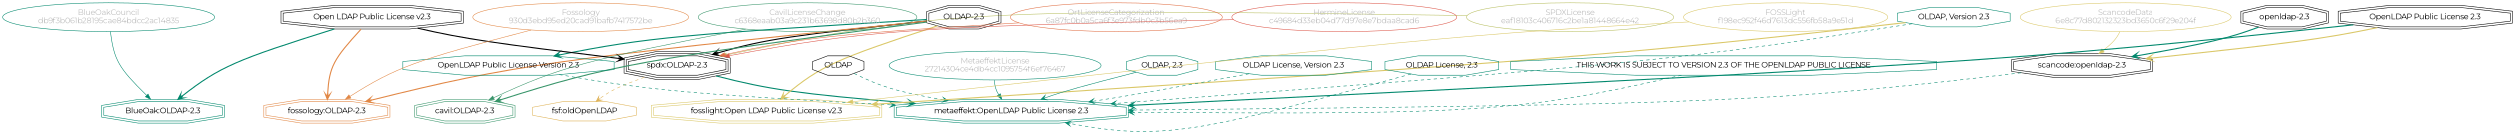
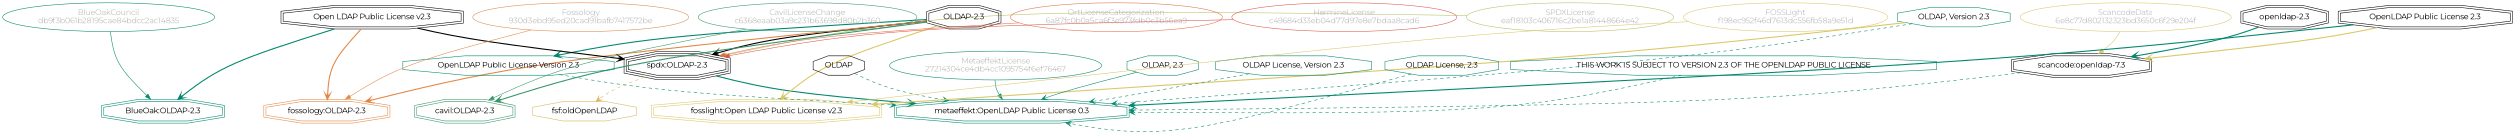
(2082, 66) -> (2082, 66)
(1011, 111) -> (1012, 111)
